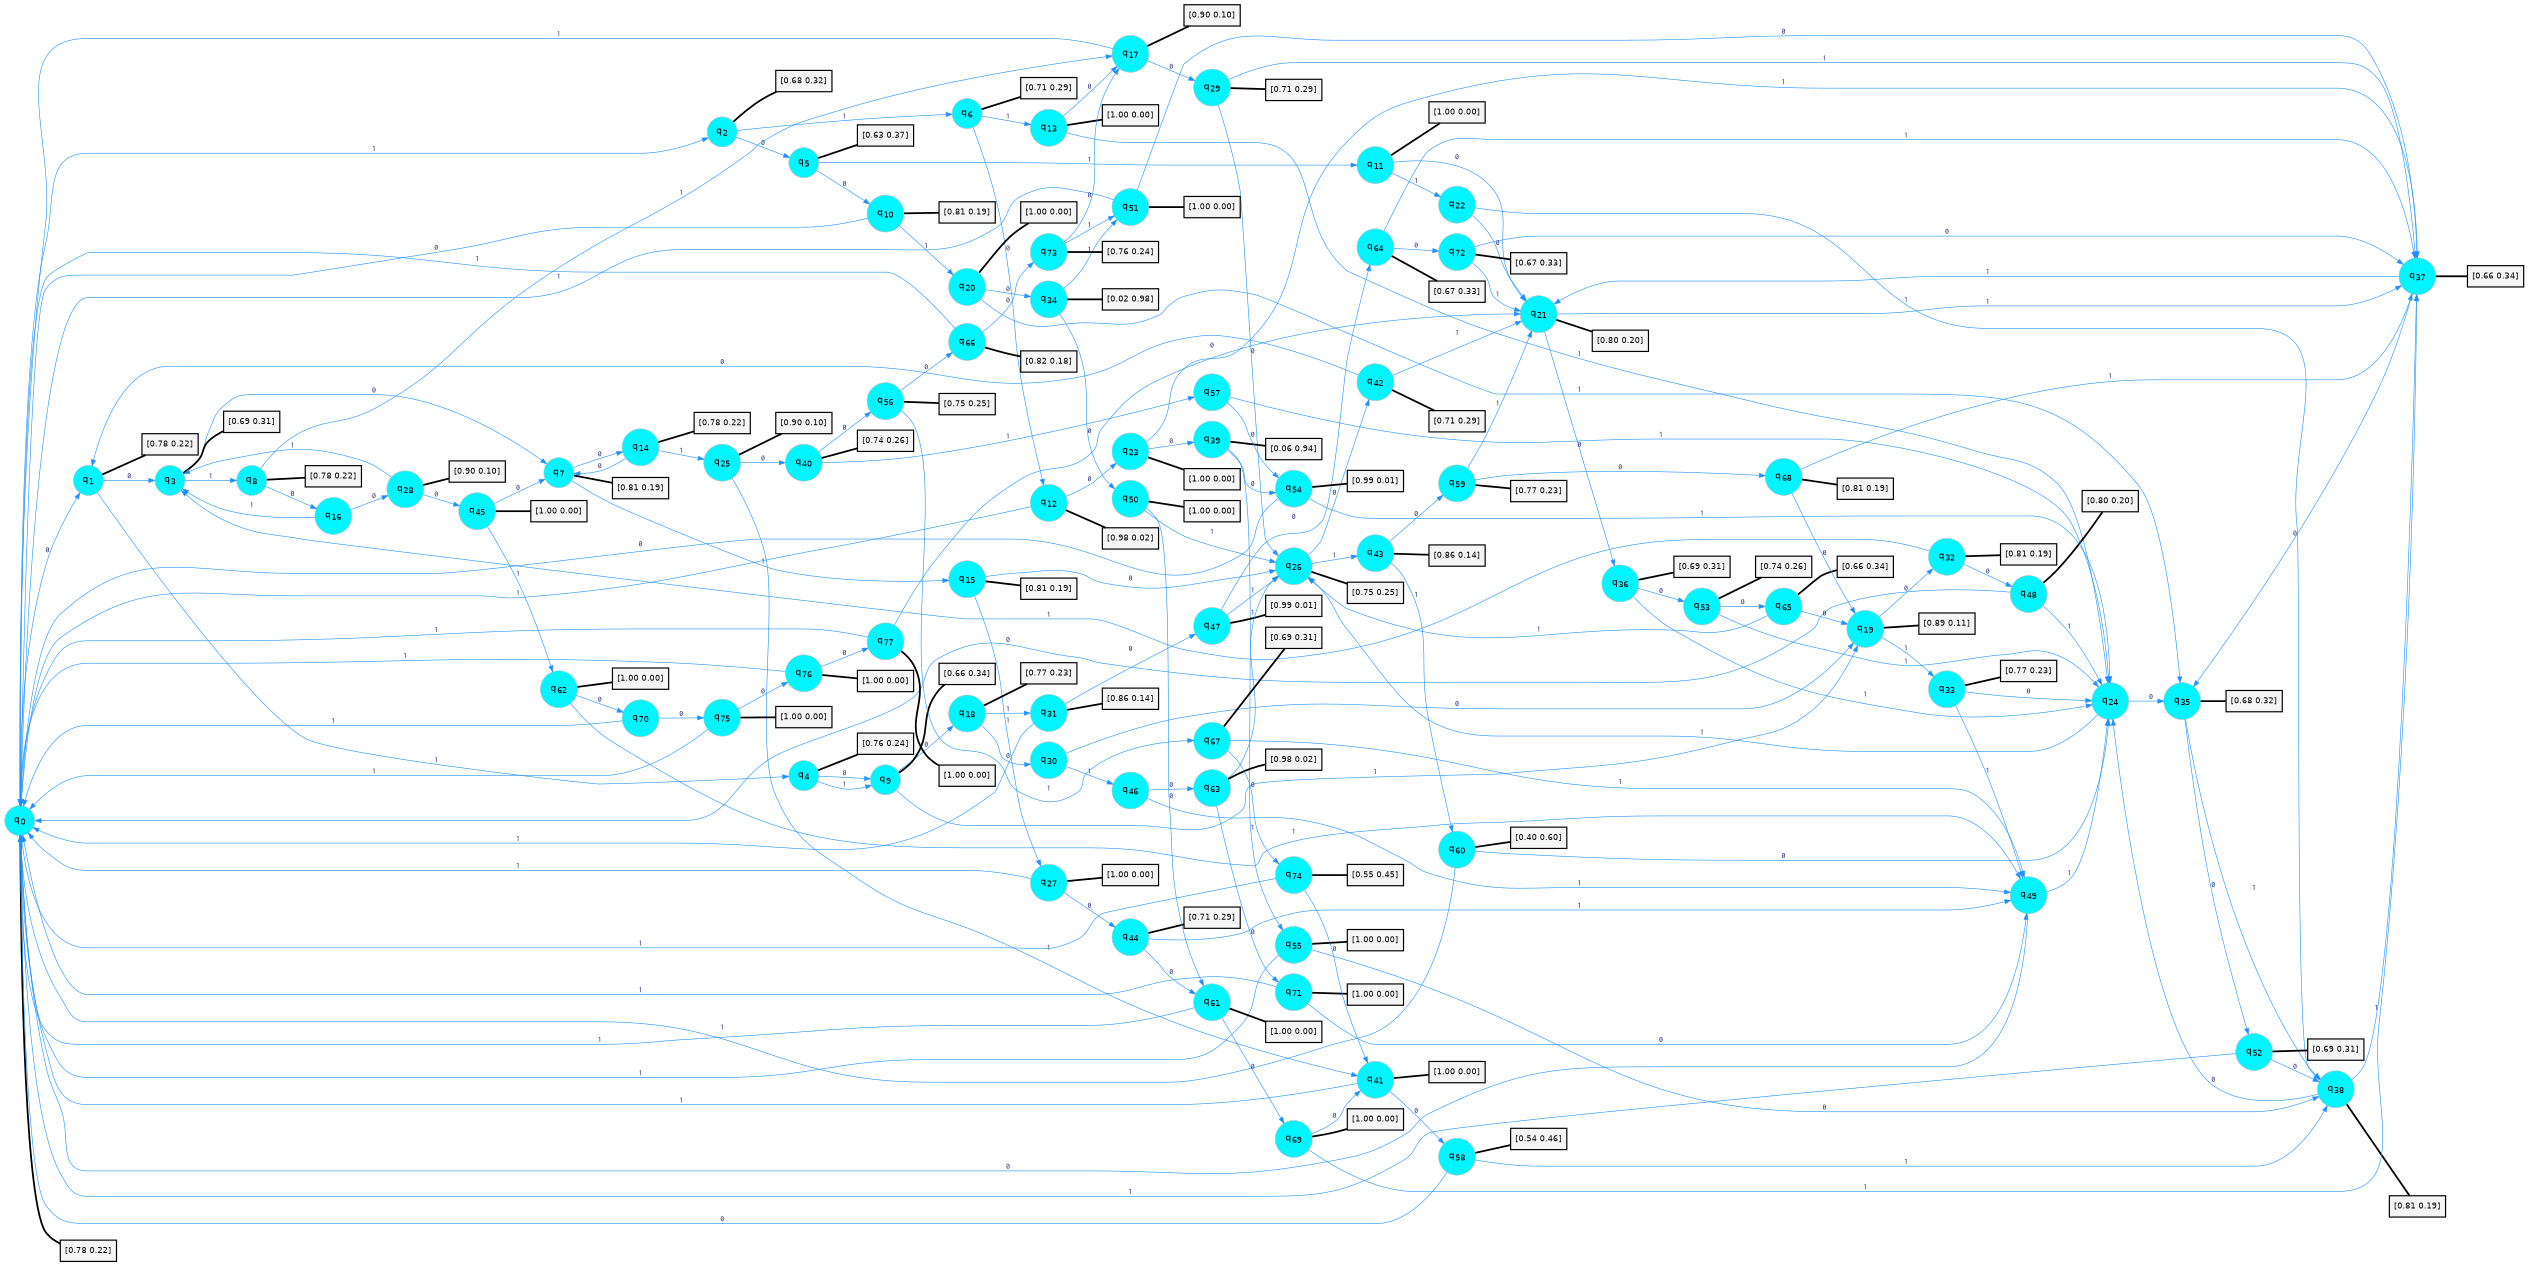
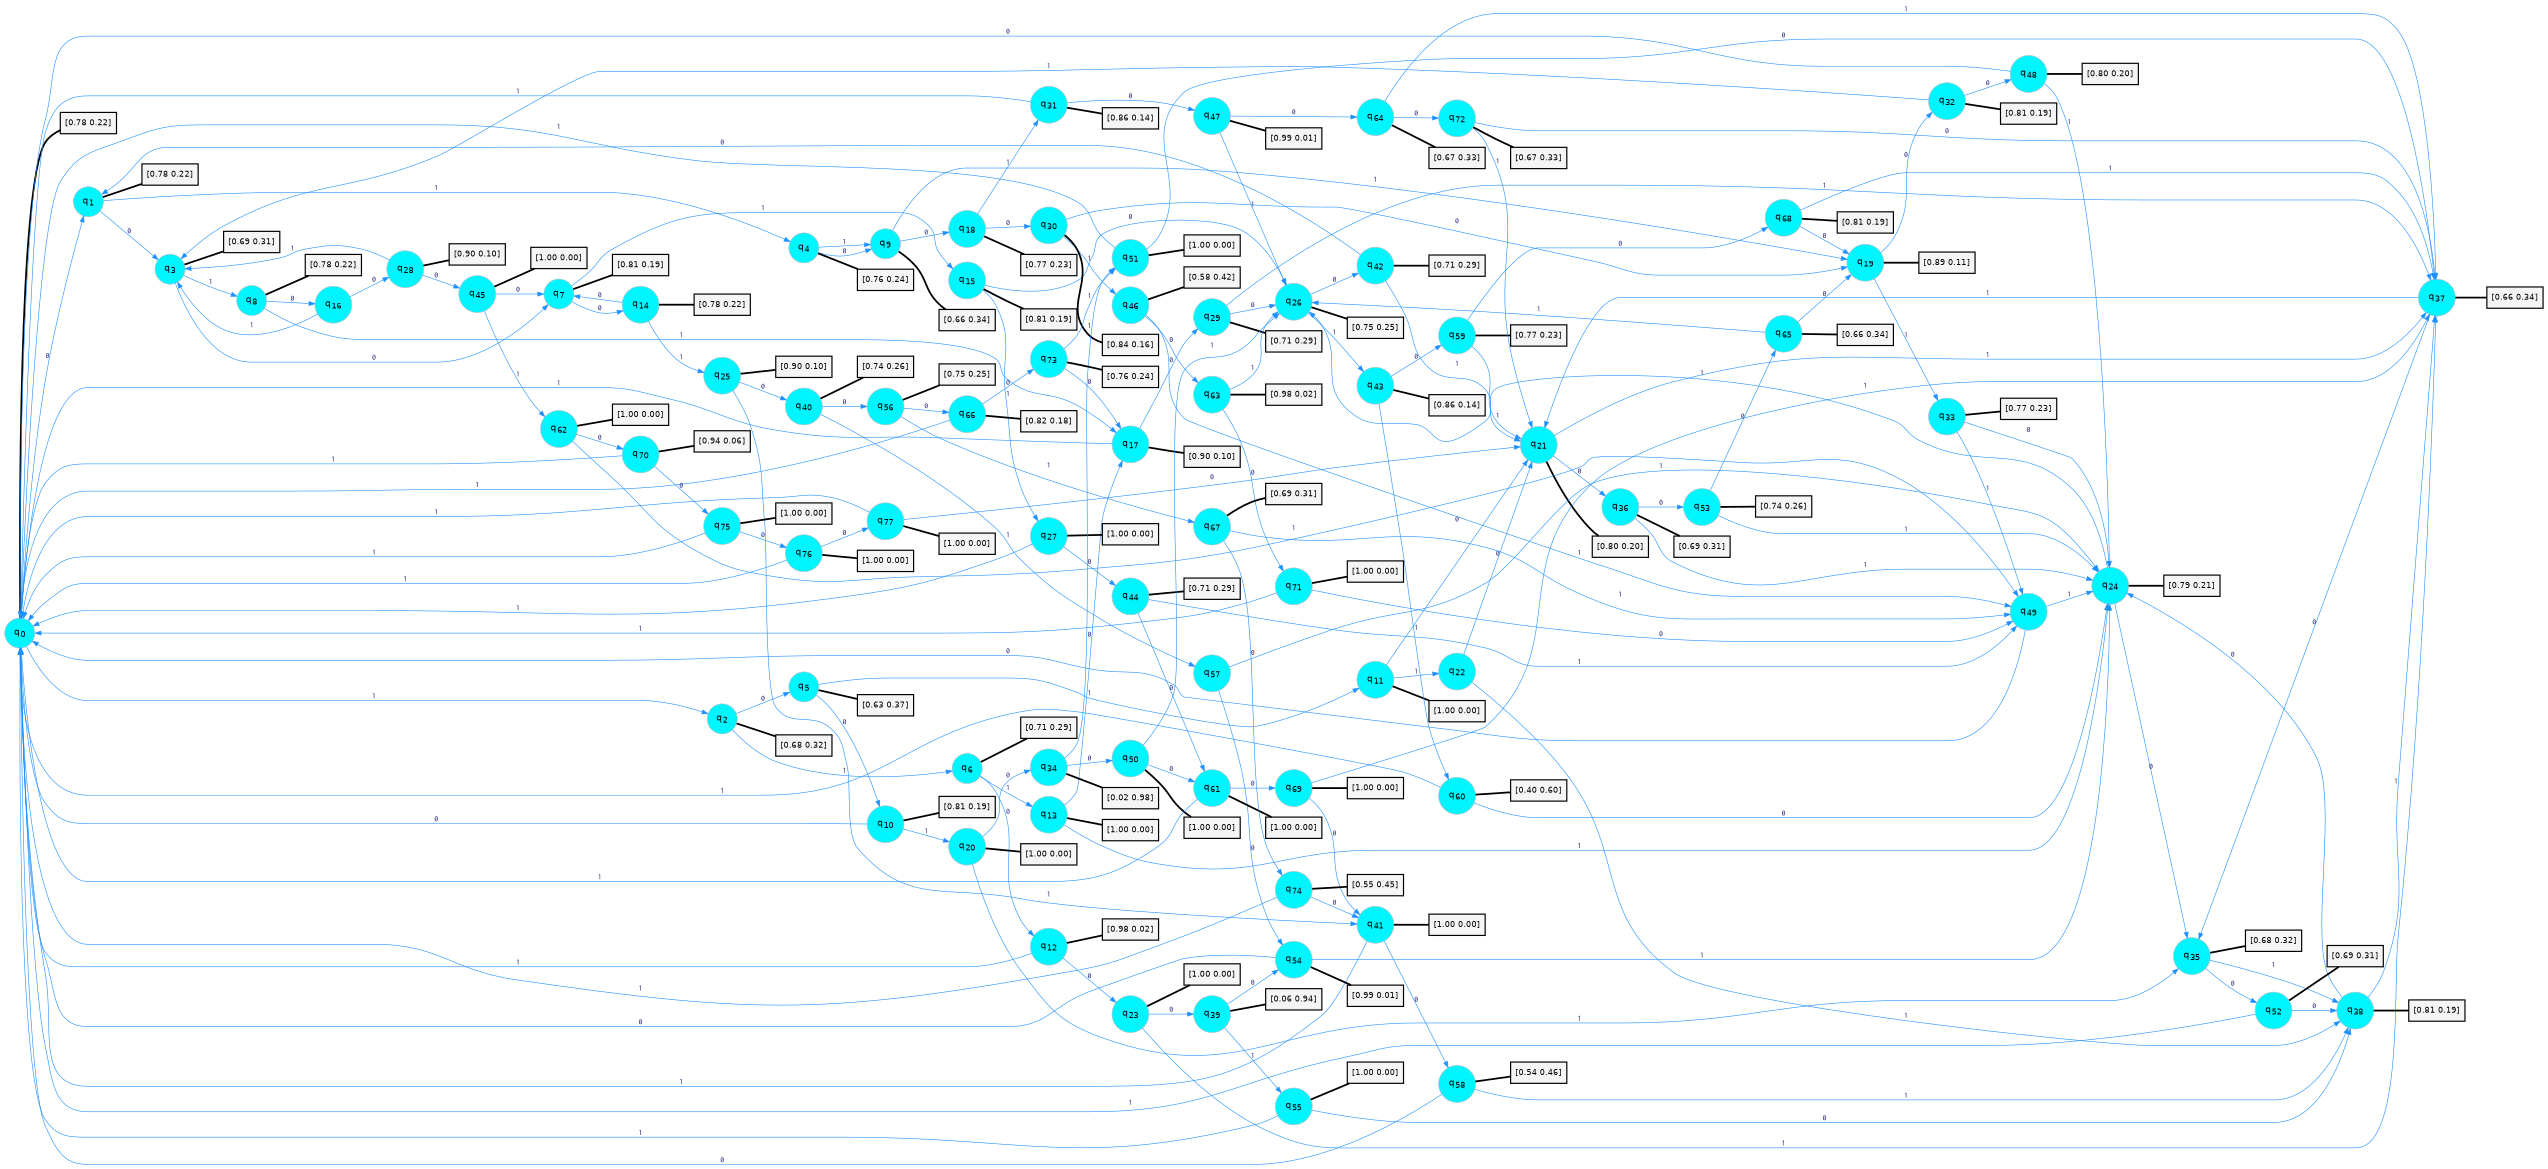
none -> (1212, 277)
none -> (1130, 345)
none -> (722, 441)
none -> (2192, 586)
